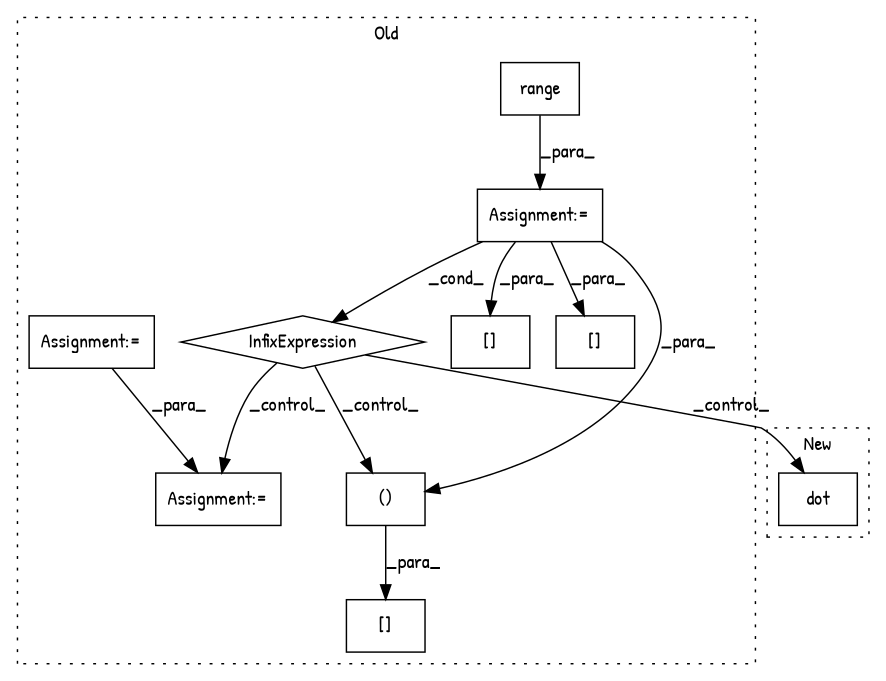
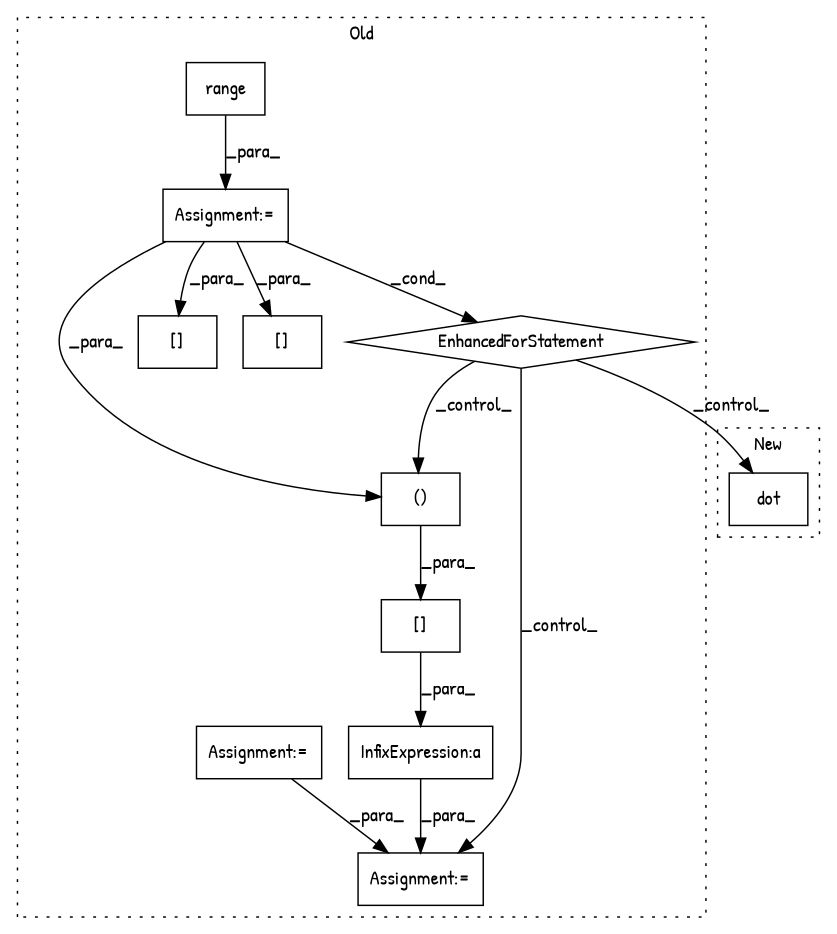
(303, 342) -> (521, 342)
none -> (421, 753)
